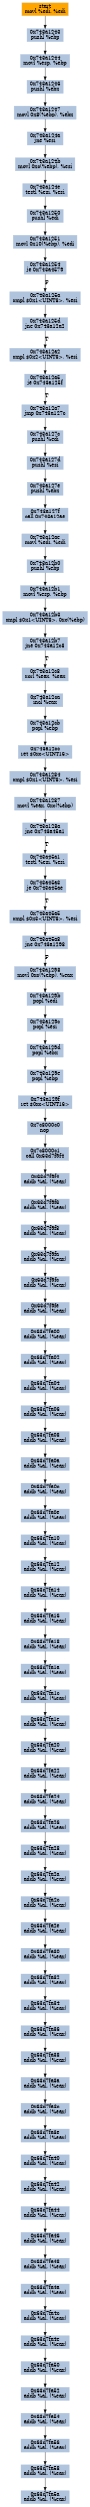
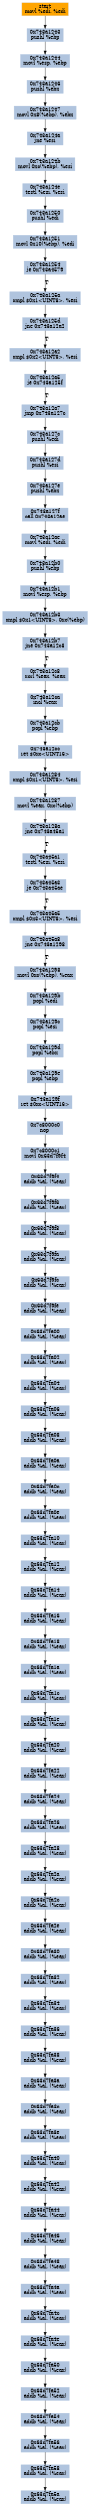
(47, 283) -> (47, 283)
(47, 958) -> (47, 958)
(45, 1154) -> (45, 1154)
